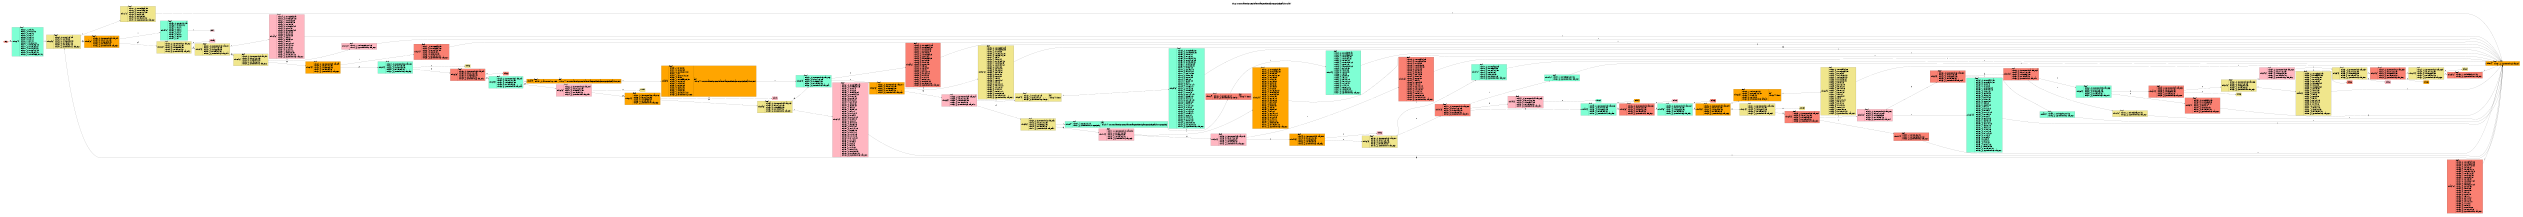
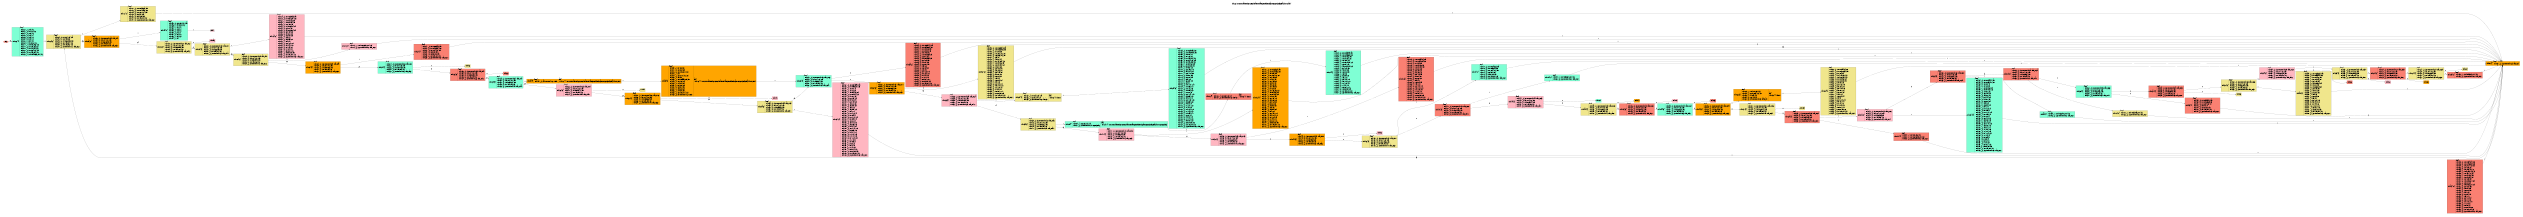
(1599, 109) -> (1599, 109)
(1525, 110) -> (1562, 106)
